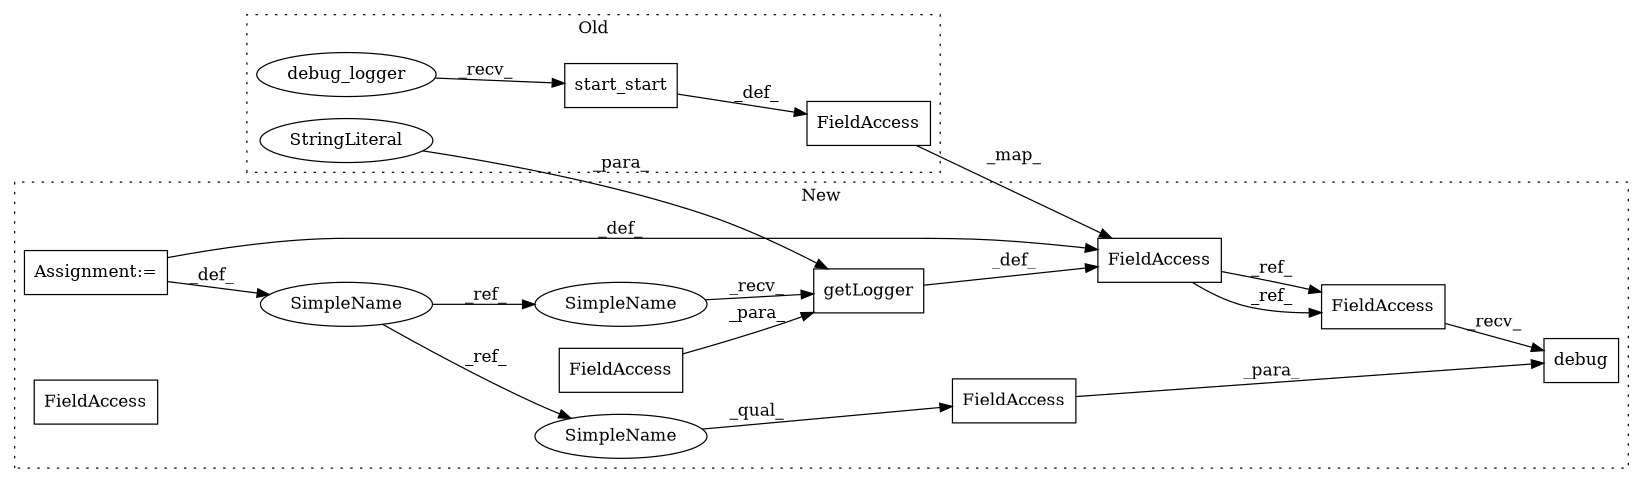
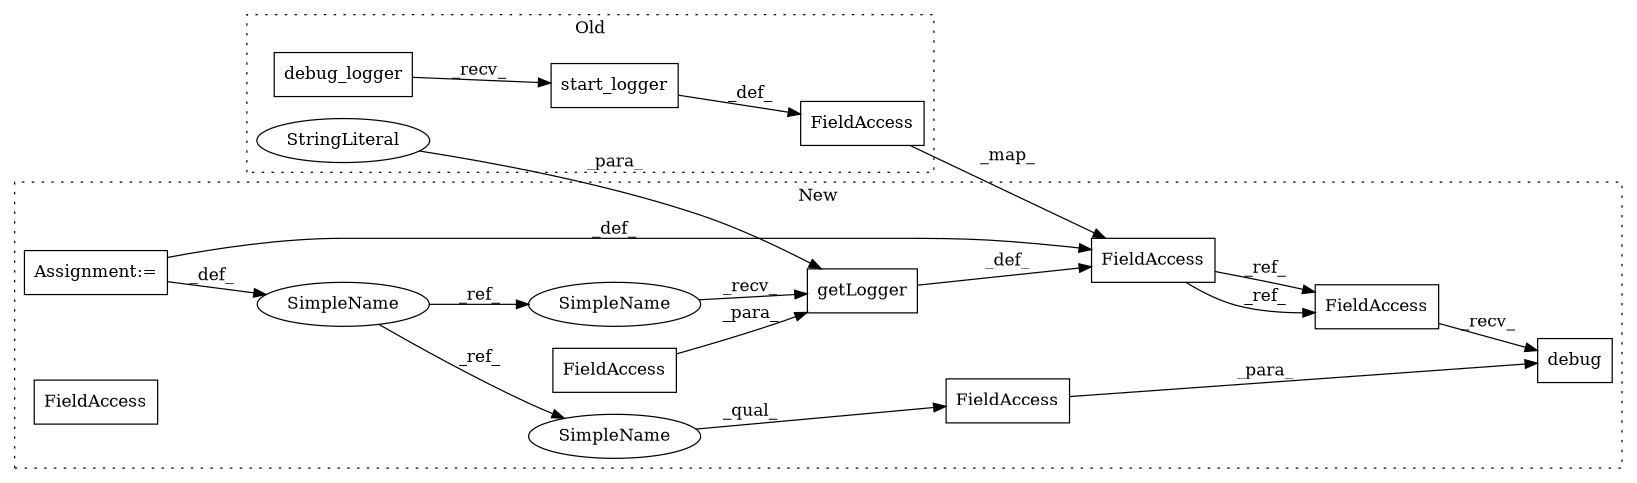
(346, 75) -> (343, 75)
(621, 86) -> (615, 86)
